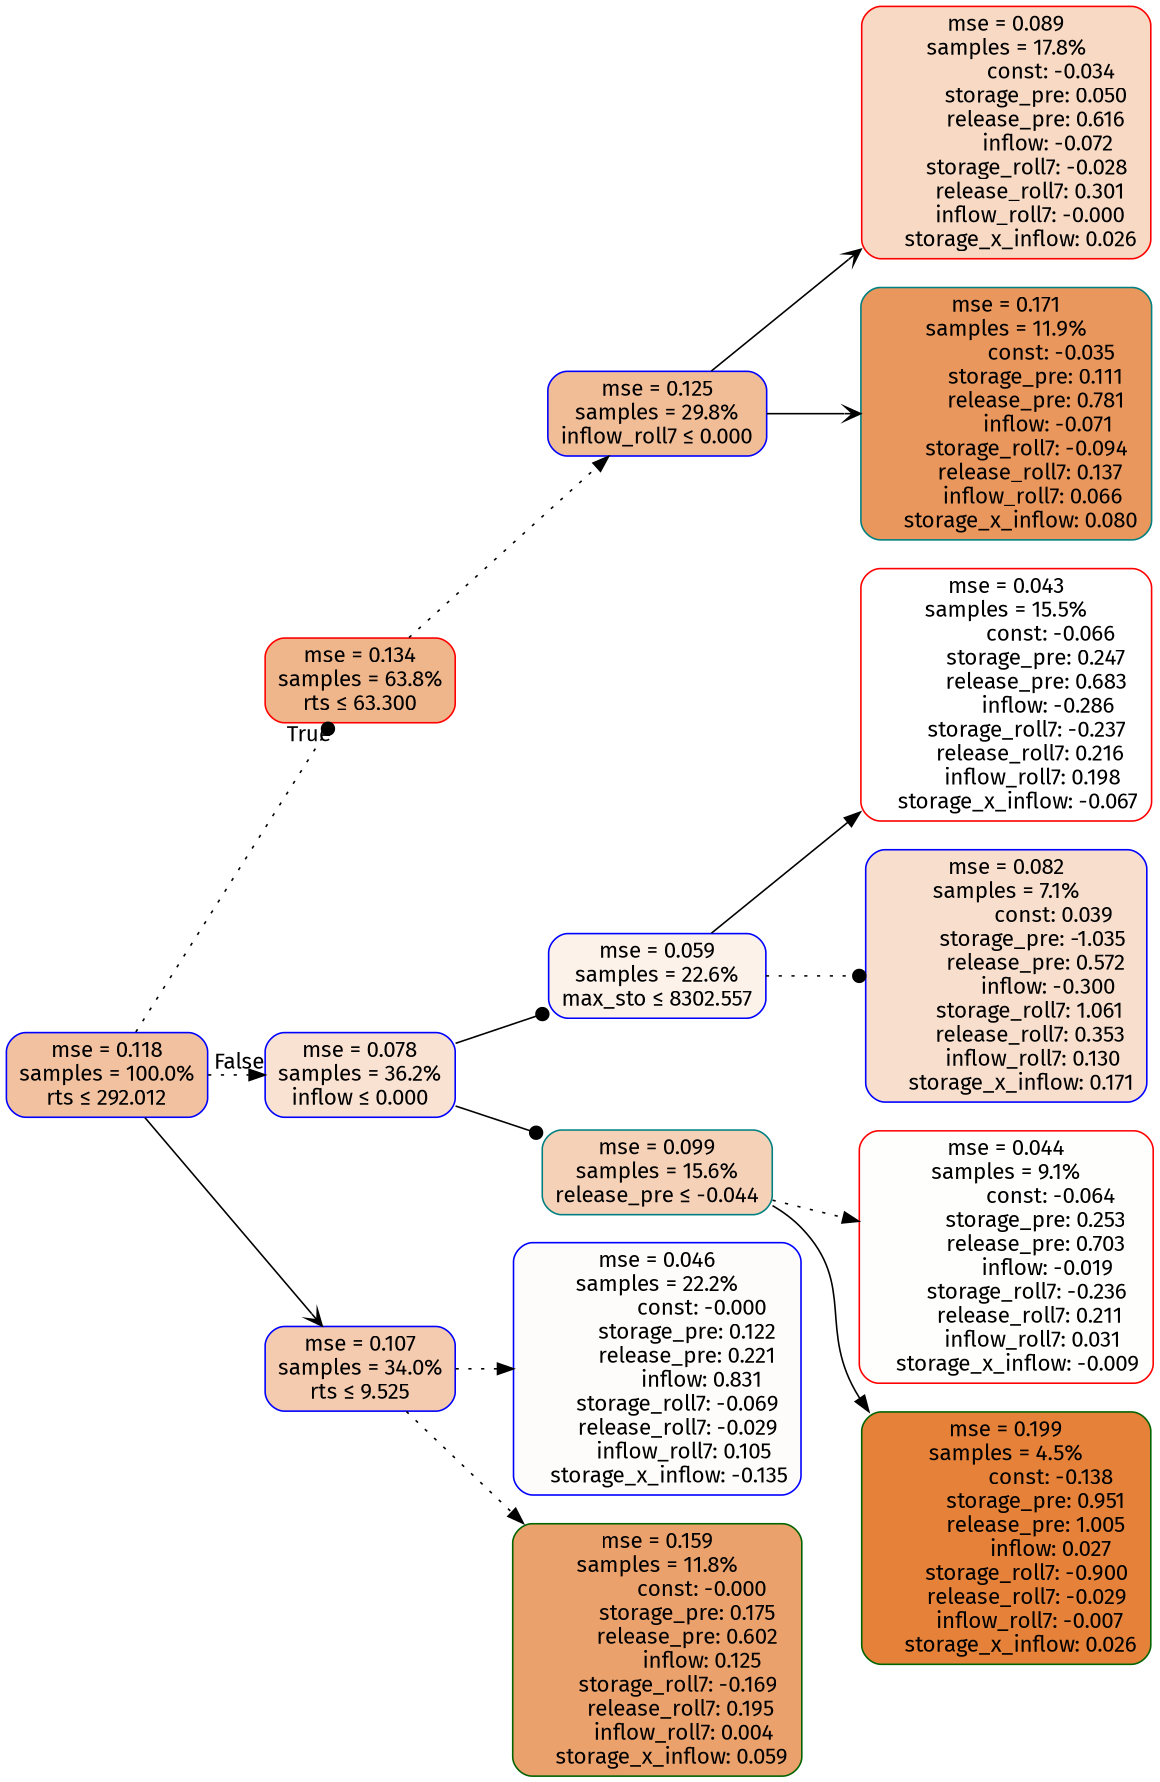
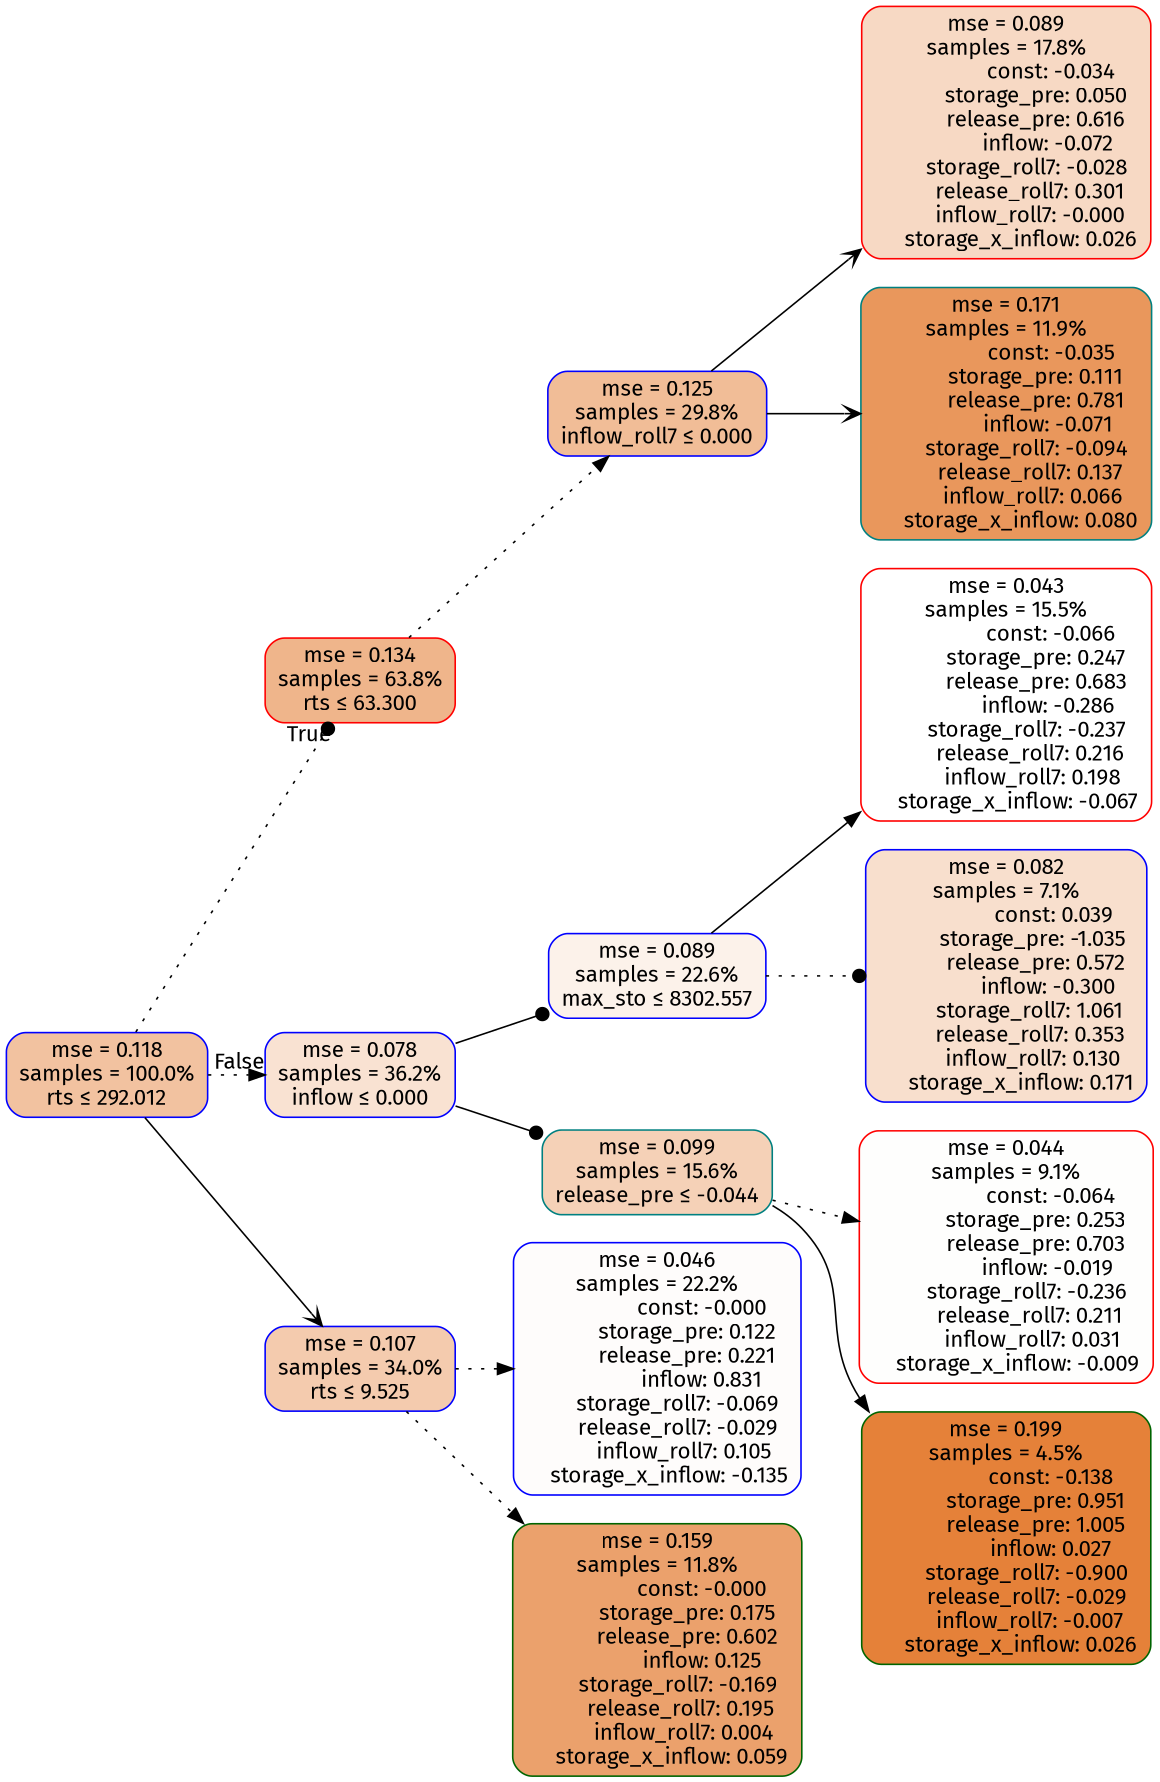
(657, 976) -> (657, 976)
